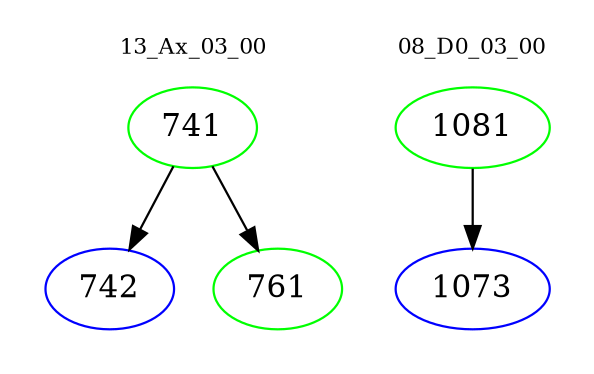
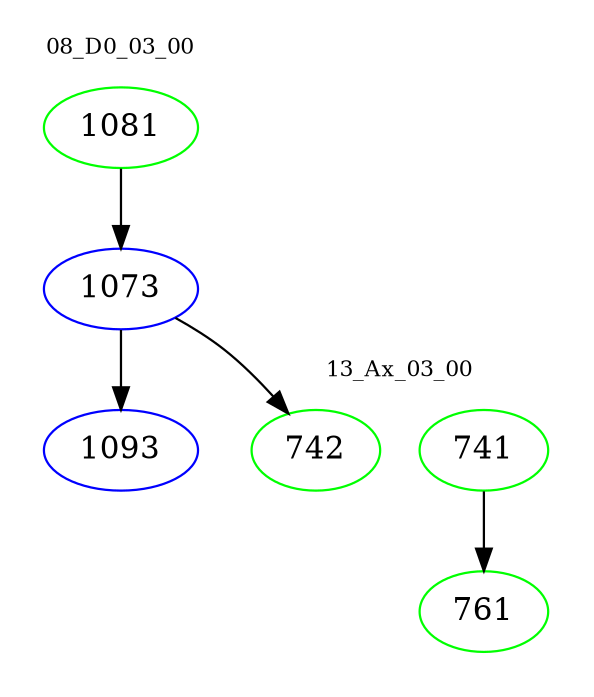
(157, 198) -> (247, 370)
(110, 289) -> (316, 450)
none -> (121, 450)
